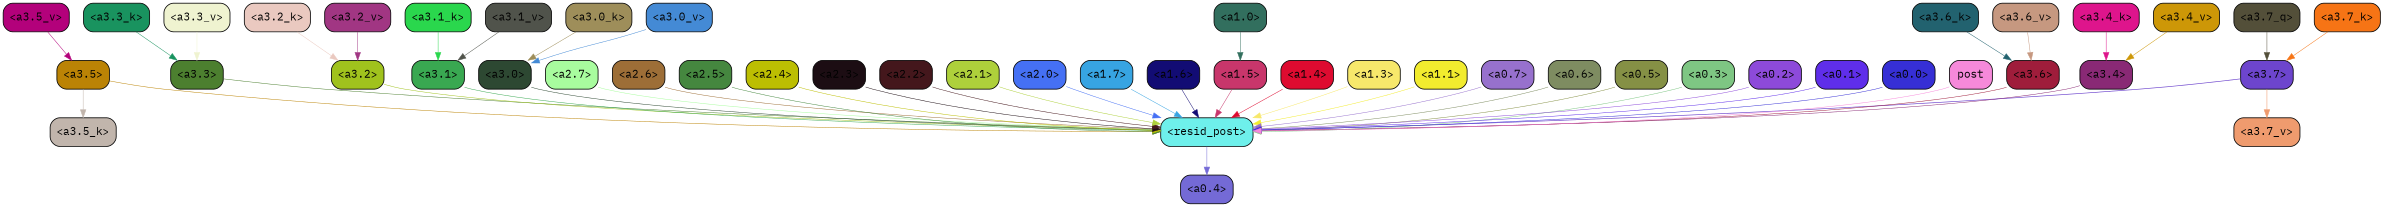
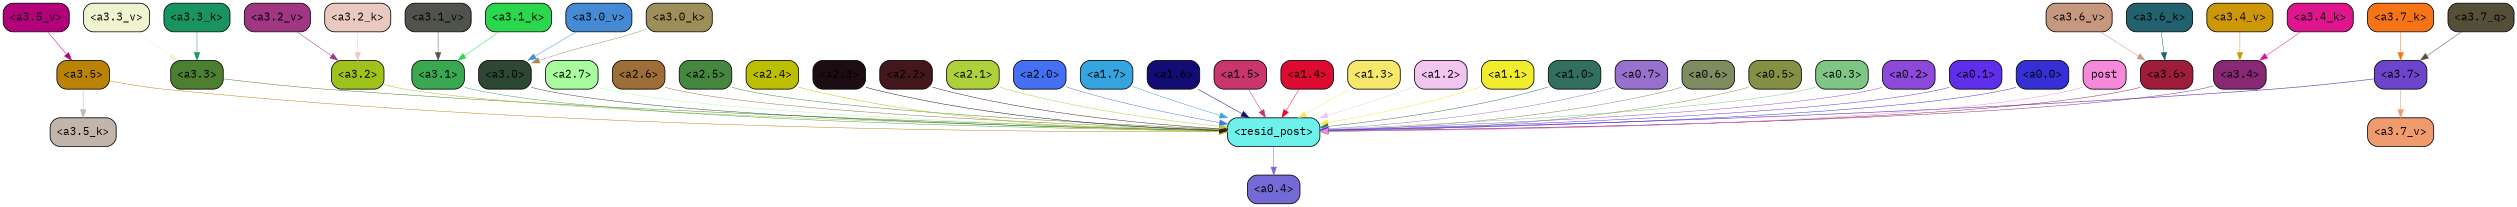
(1240, 42) -> (1439, 111)
none -> (1441, 75)
